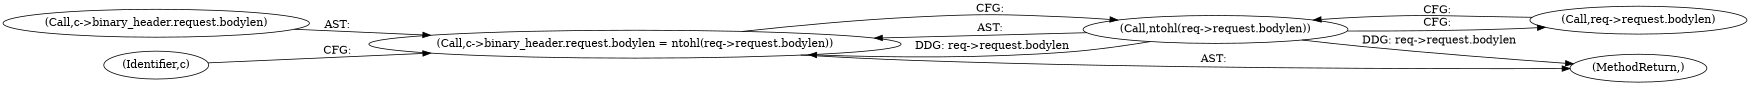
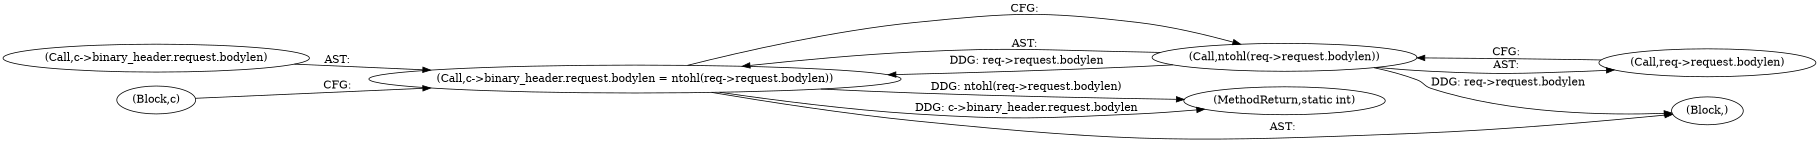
(1439, 23) -> (1508, 65)
(156, 65) -> (156, 100)
(1638, 68) -> (1707, 111)
none -> (1284, 101)
